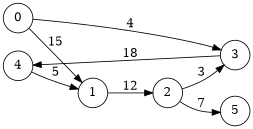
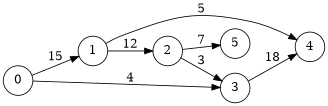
(51, 80) -> (197, 16)
